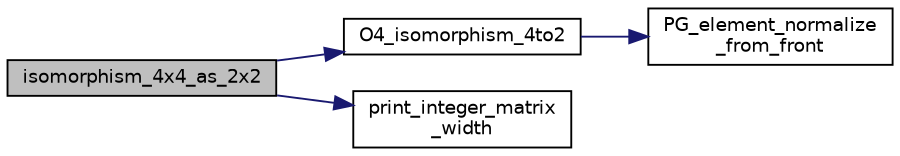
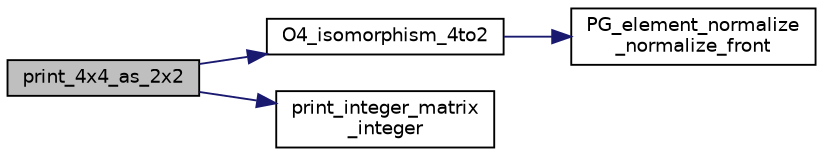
(770, 37) -> (693, 37)
(142, 78) -> (103, 78)
(462, 119) -> (385, 119)
